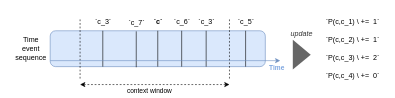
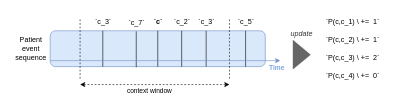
(182, 22) -> (182, 22)
(30, 49) -> (30, 49)
